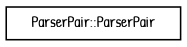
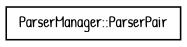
(93, 23) -> (93, 23)
